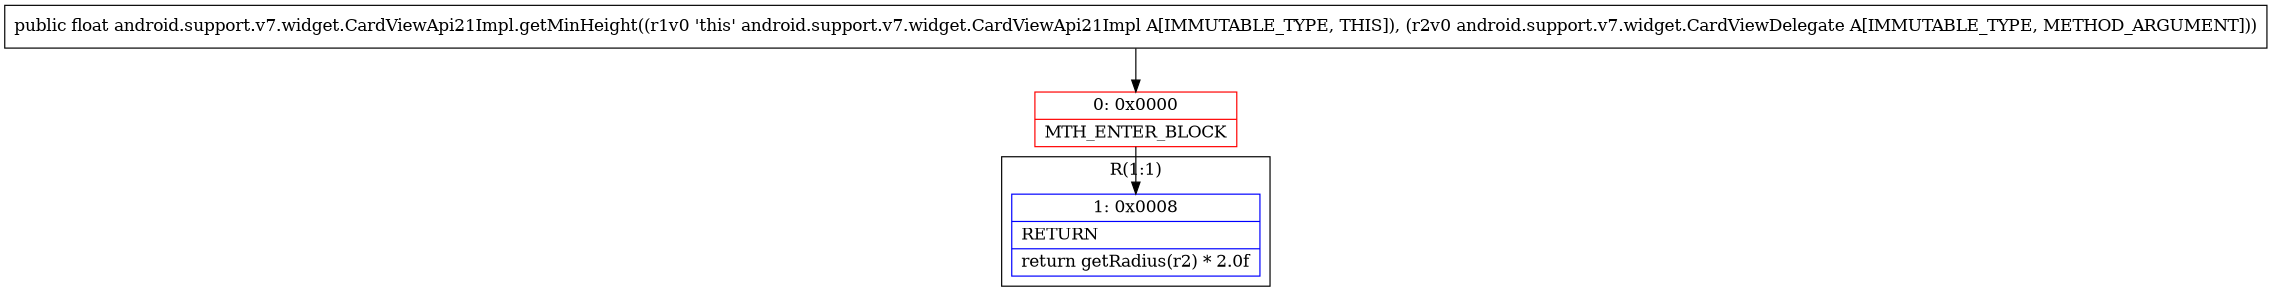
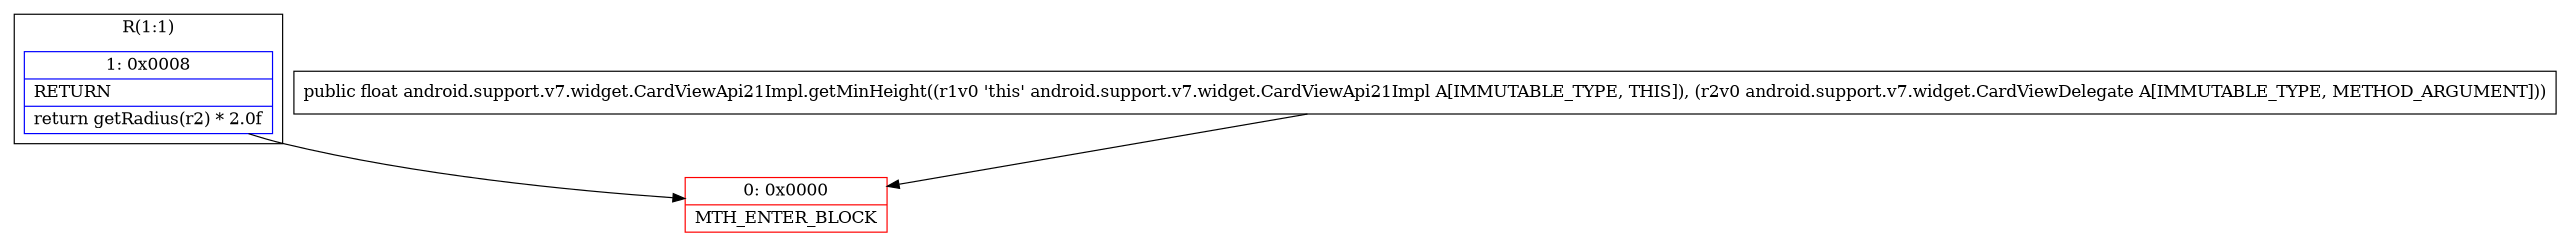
(1136, 164) -> (459, 176)
